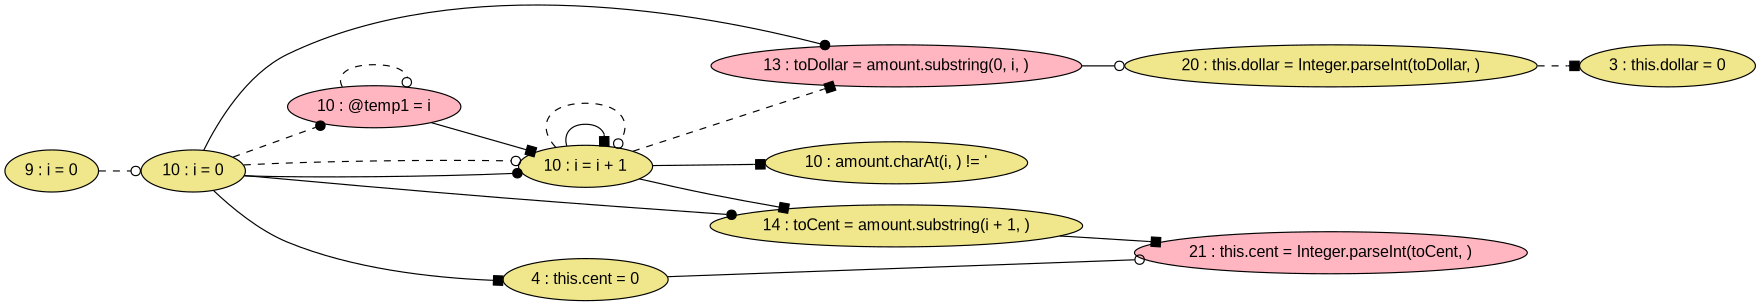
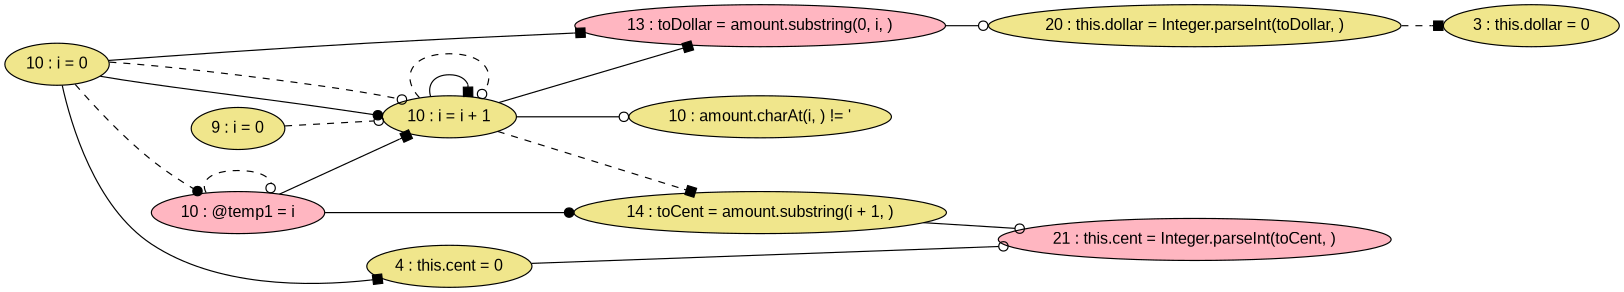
(488, 7) -> (341, 45)
(728, 120) -> (590, 76)
(703, 165) -> (568, 117)
(115, 171) -> (329, 123)
(708, 194) -> (591, 160)
(485, 196) -> (445, 213)
(1104, 239) -> (969, 226)
